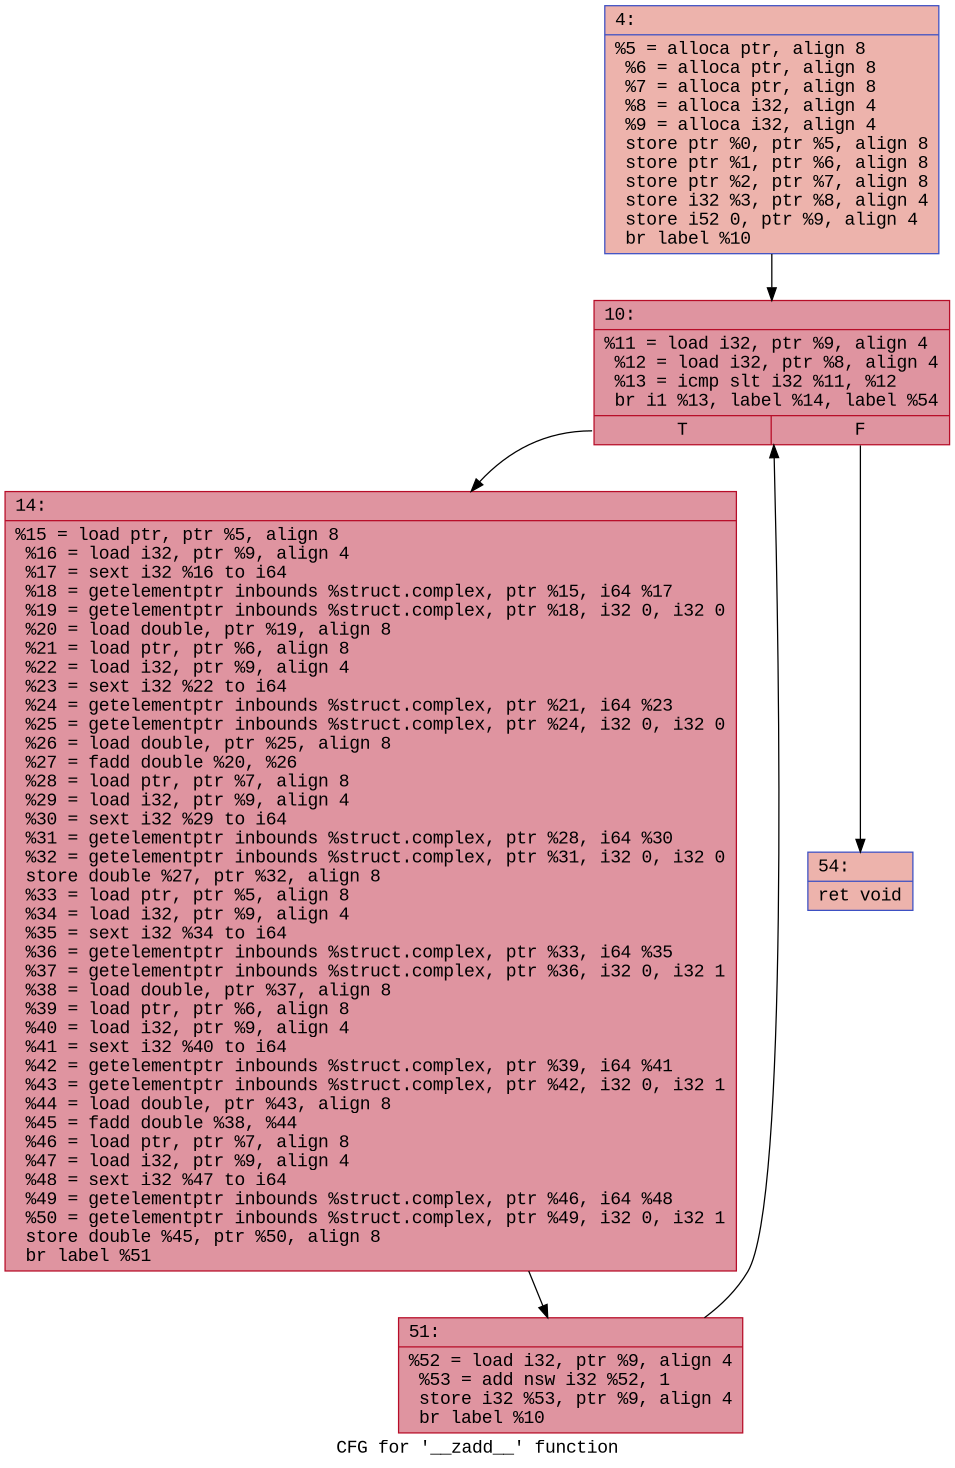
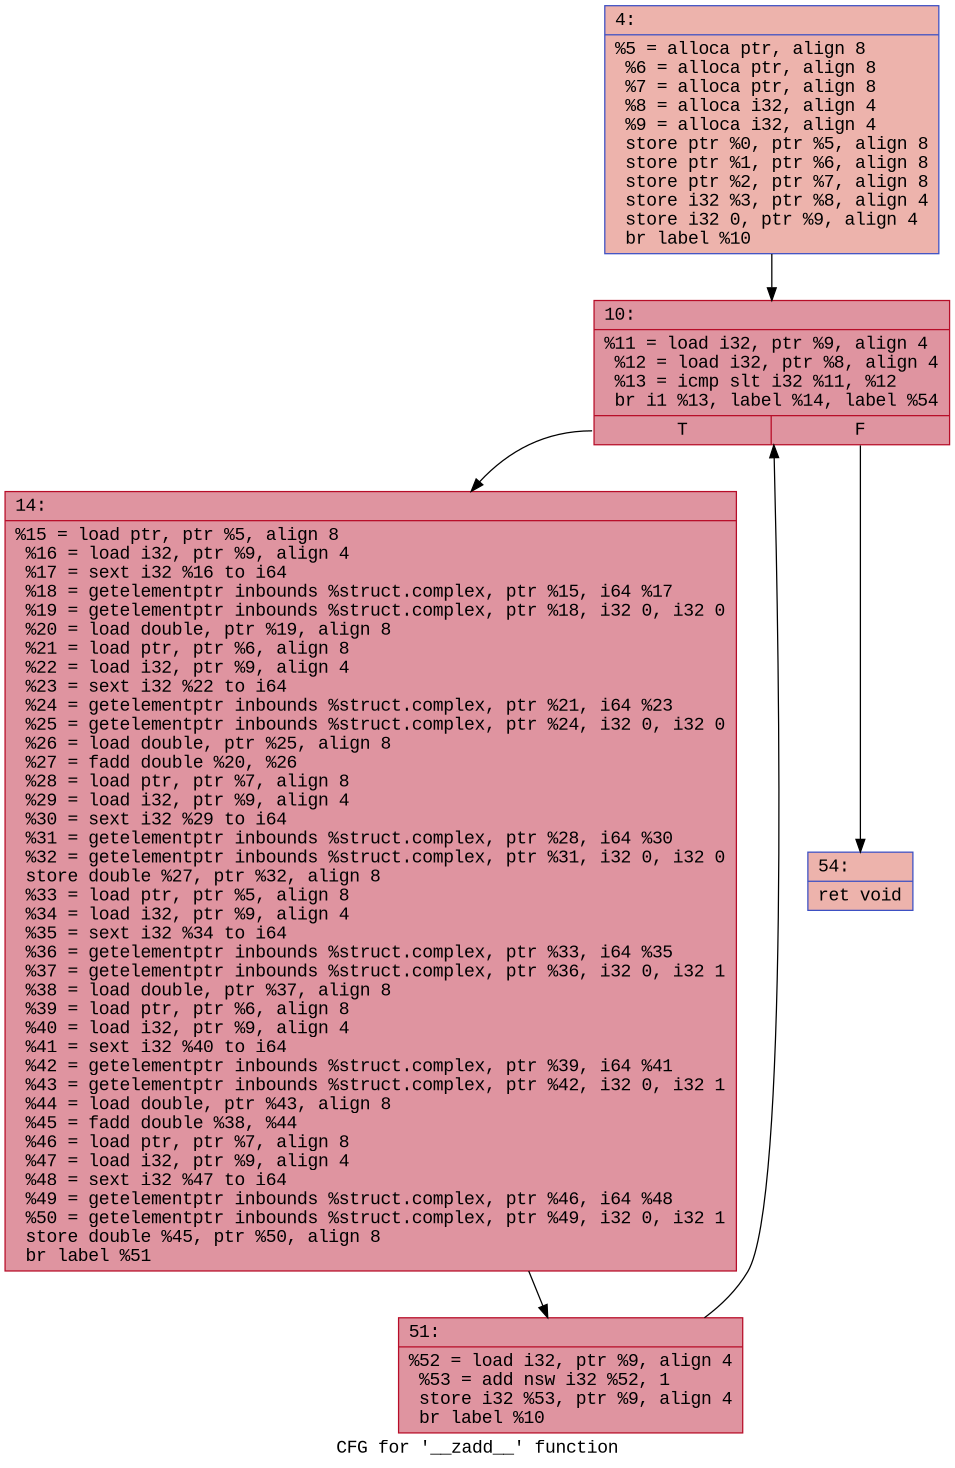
(767, 220) -> (767, 220)
